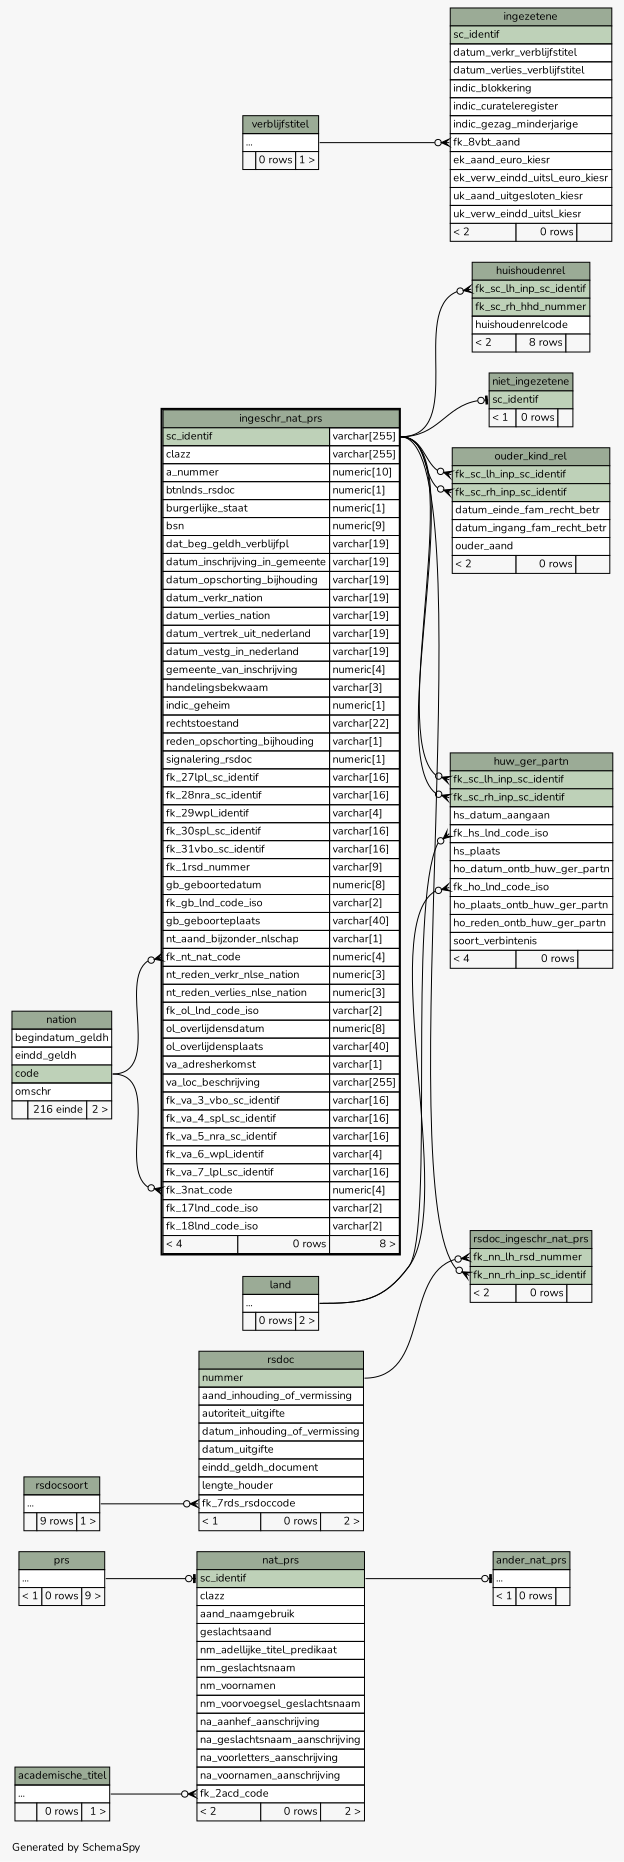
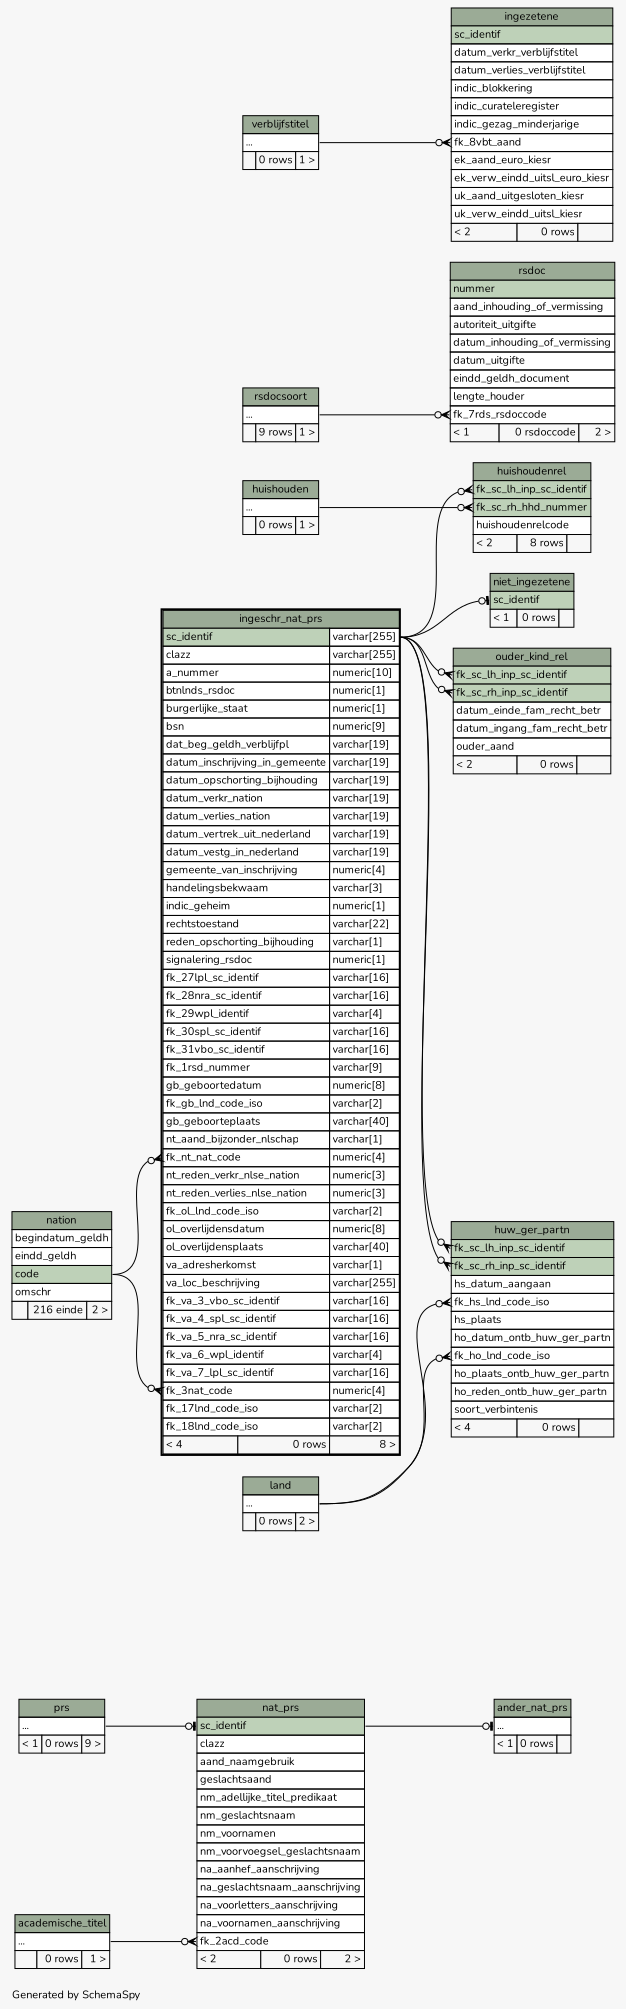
none -> (281, 508)
(531, 1266) -> none
(301, 1521) -> (545, 432)
